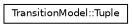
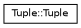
(66, 14) -> (41, 14)
